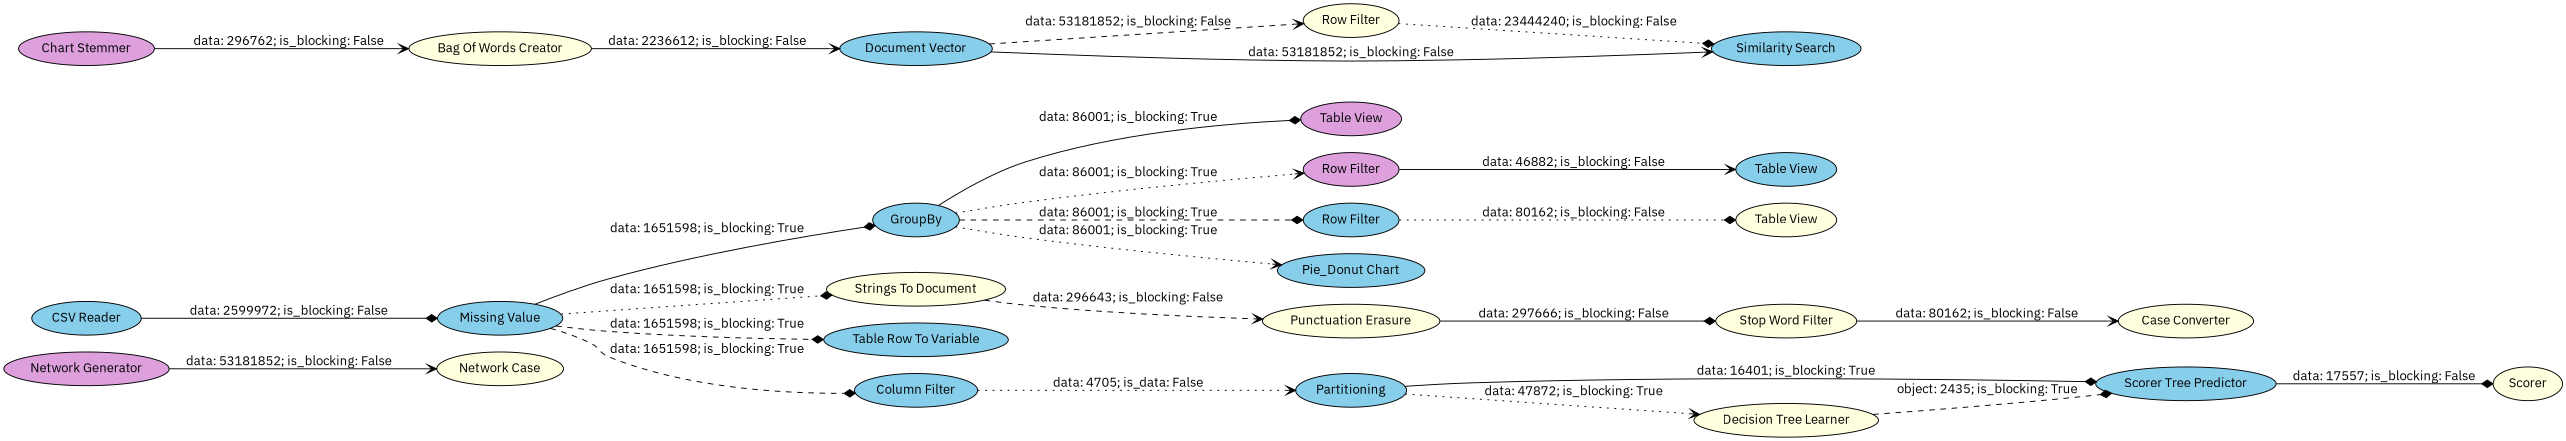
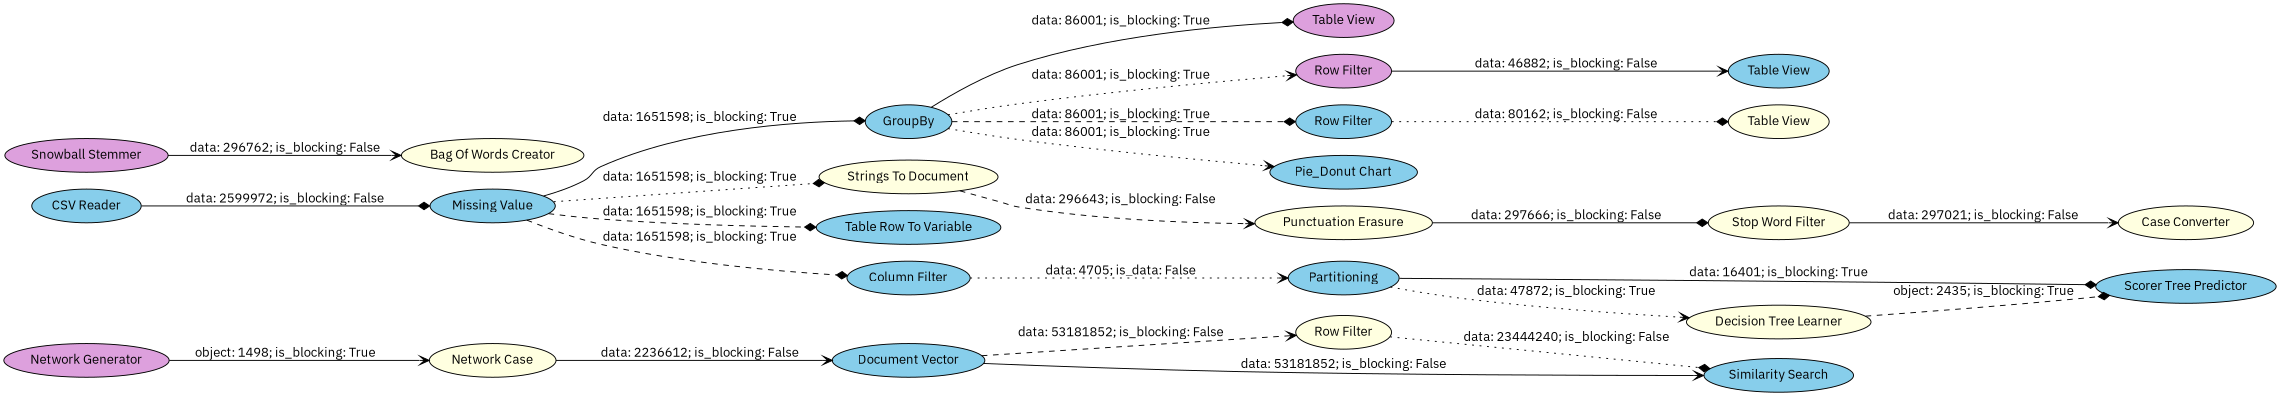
(86, 49) -> (86, 155)
(711, 49) -> (689, 360)
(1987, 314) -> (1984, 216)
(289, 362) -> (285, 353)
(2528, 384) -> none
